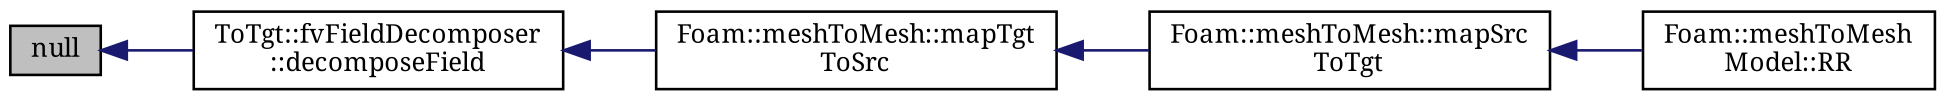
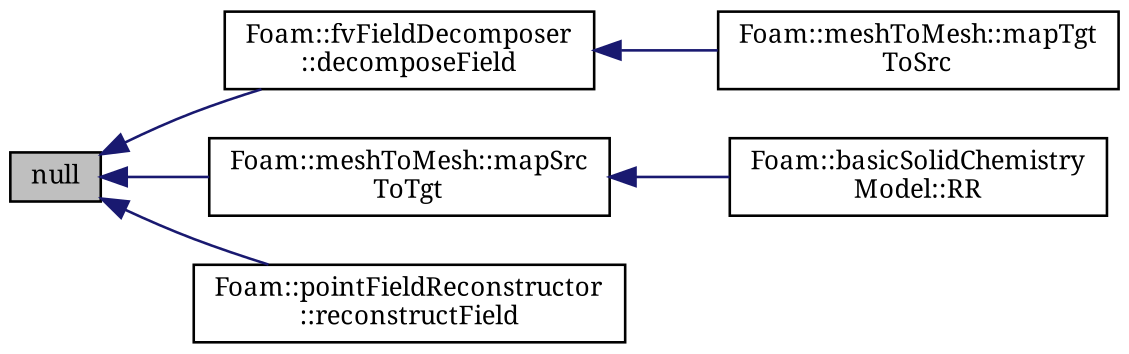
(378, 50) -> (409, 50)
(1116, 50) -> (168, 177)
(1789, 50) -> (918, 177)
none -> (409, 304)
